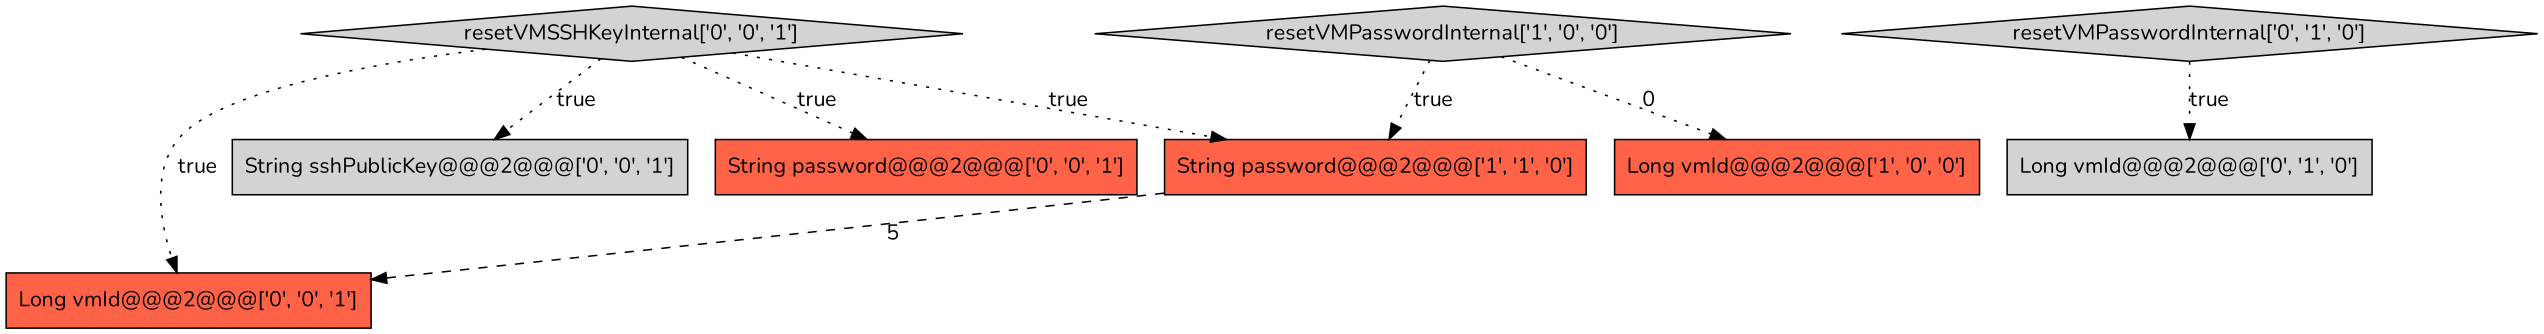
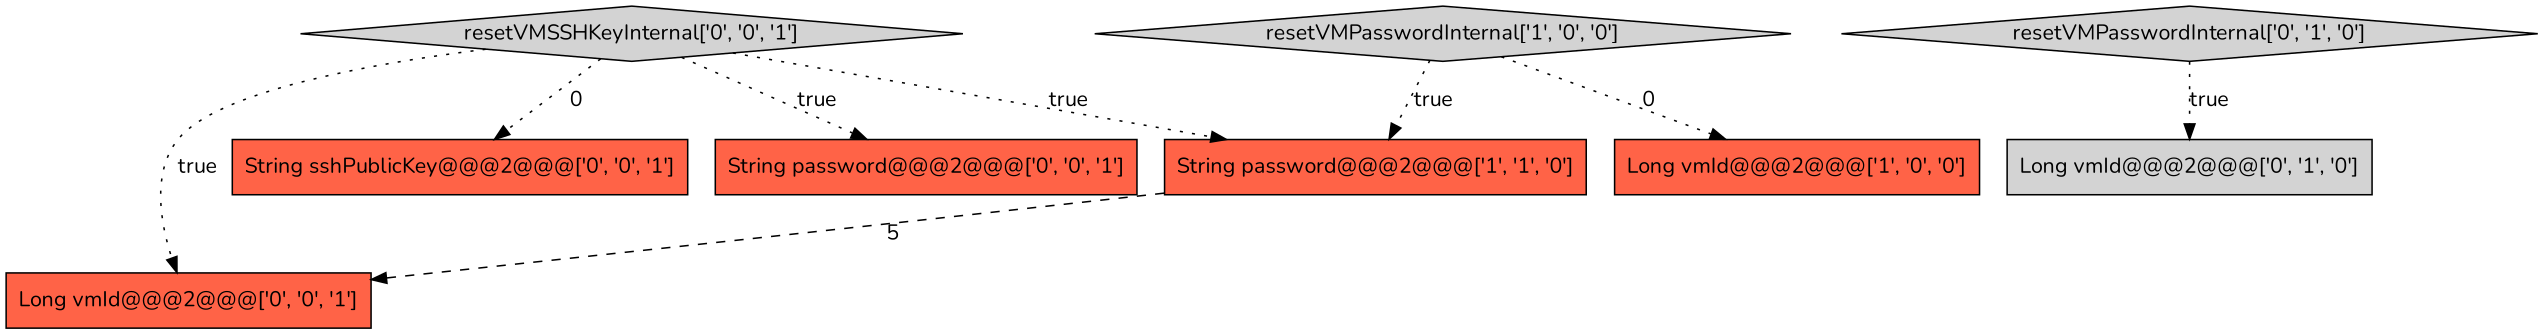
(577, 100) -> (577, 100)
(460, 167) -> (460, 167)
